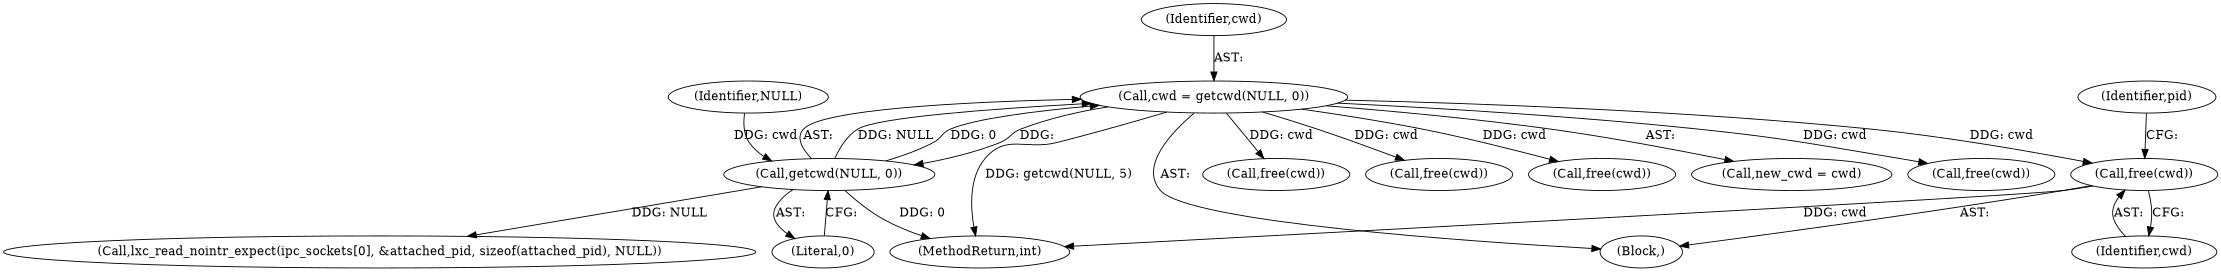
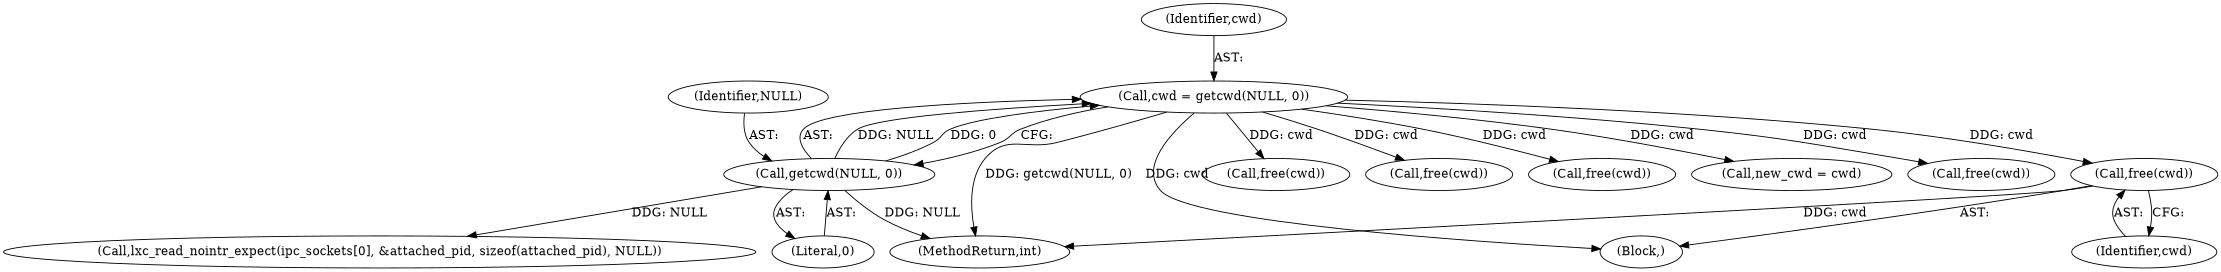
(2147, 97) -> none
(766, 136) -> (766, 136)
(1039, 136) -> (1039, 136)
(1663, 136) -> (1663, 136)
(1059, 174) -> (1059, 174)
(1177, 174) -> (1177, 174)
(844, 213) -> (844, 213)
(922, 213) -> (922, 213)
